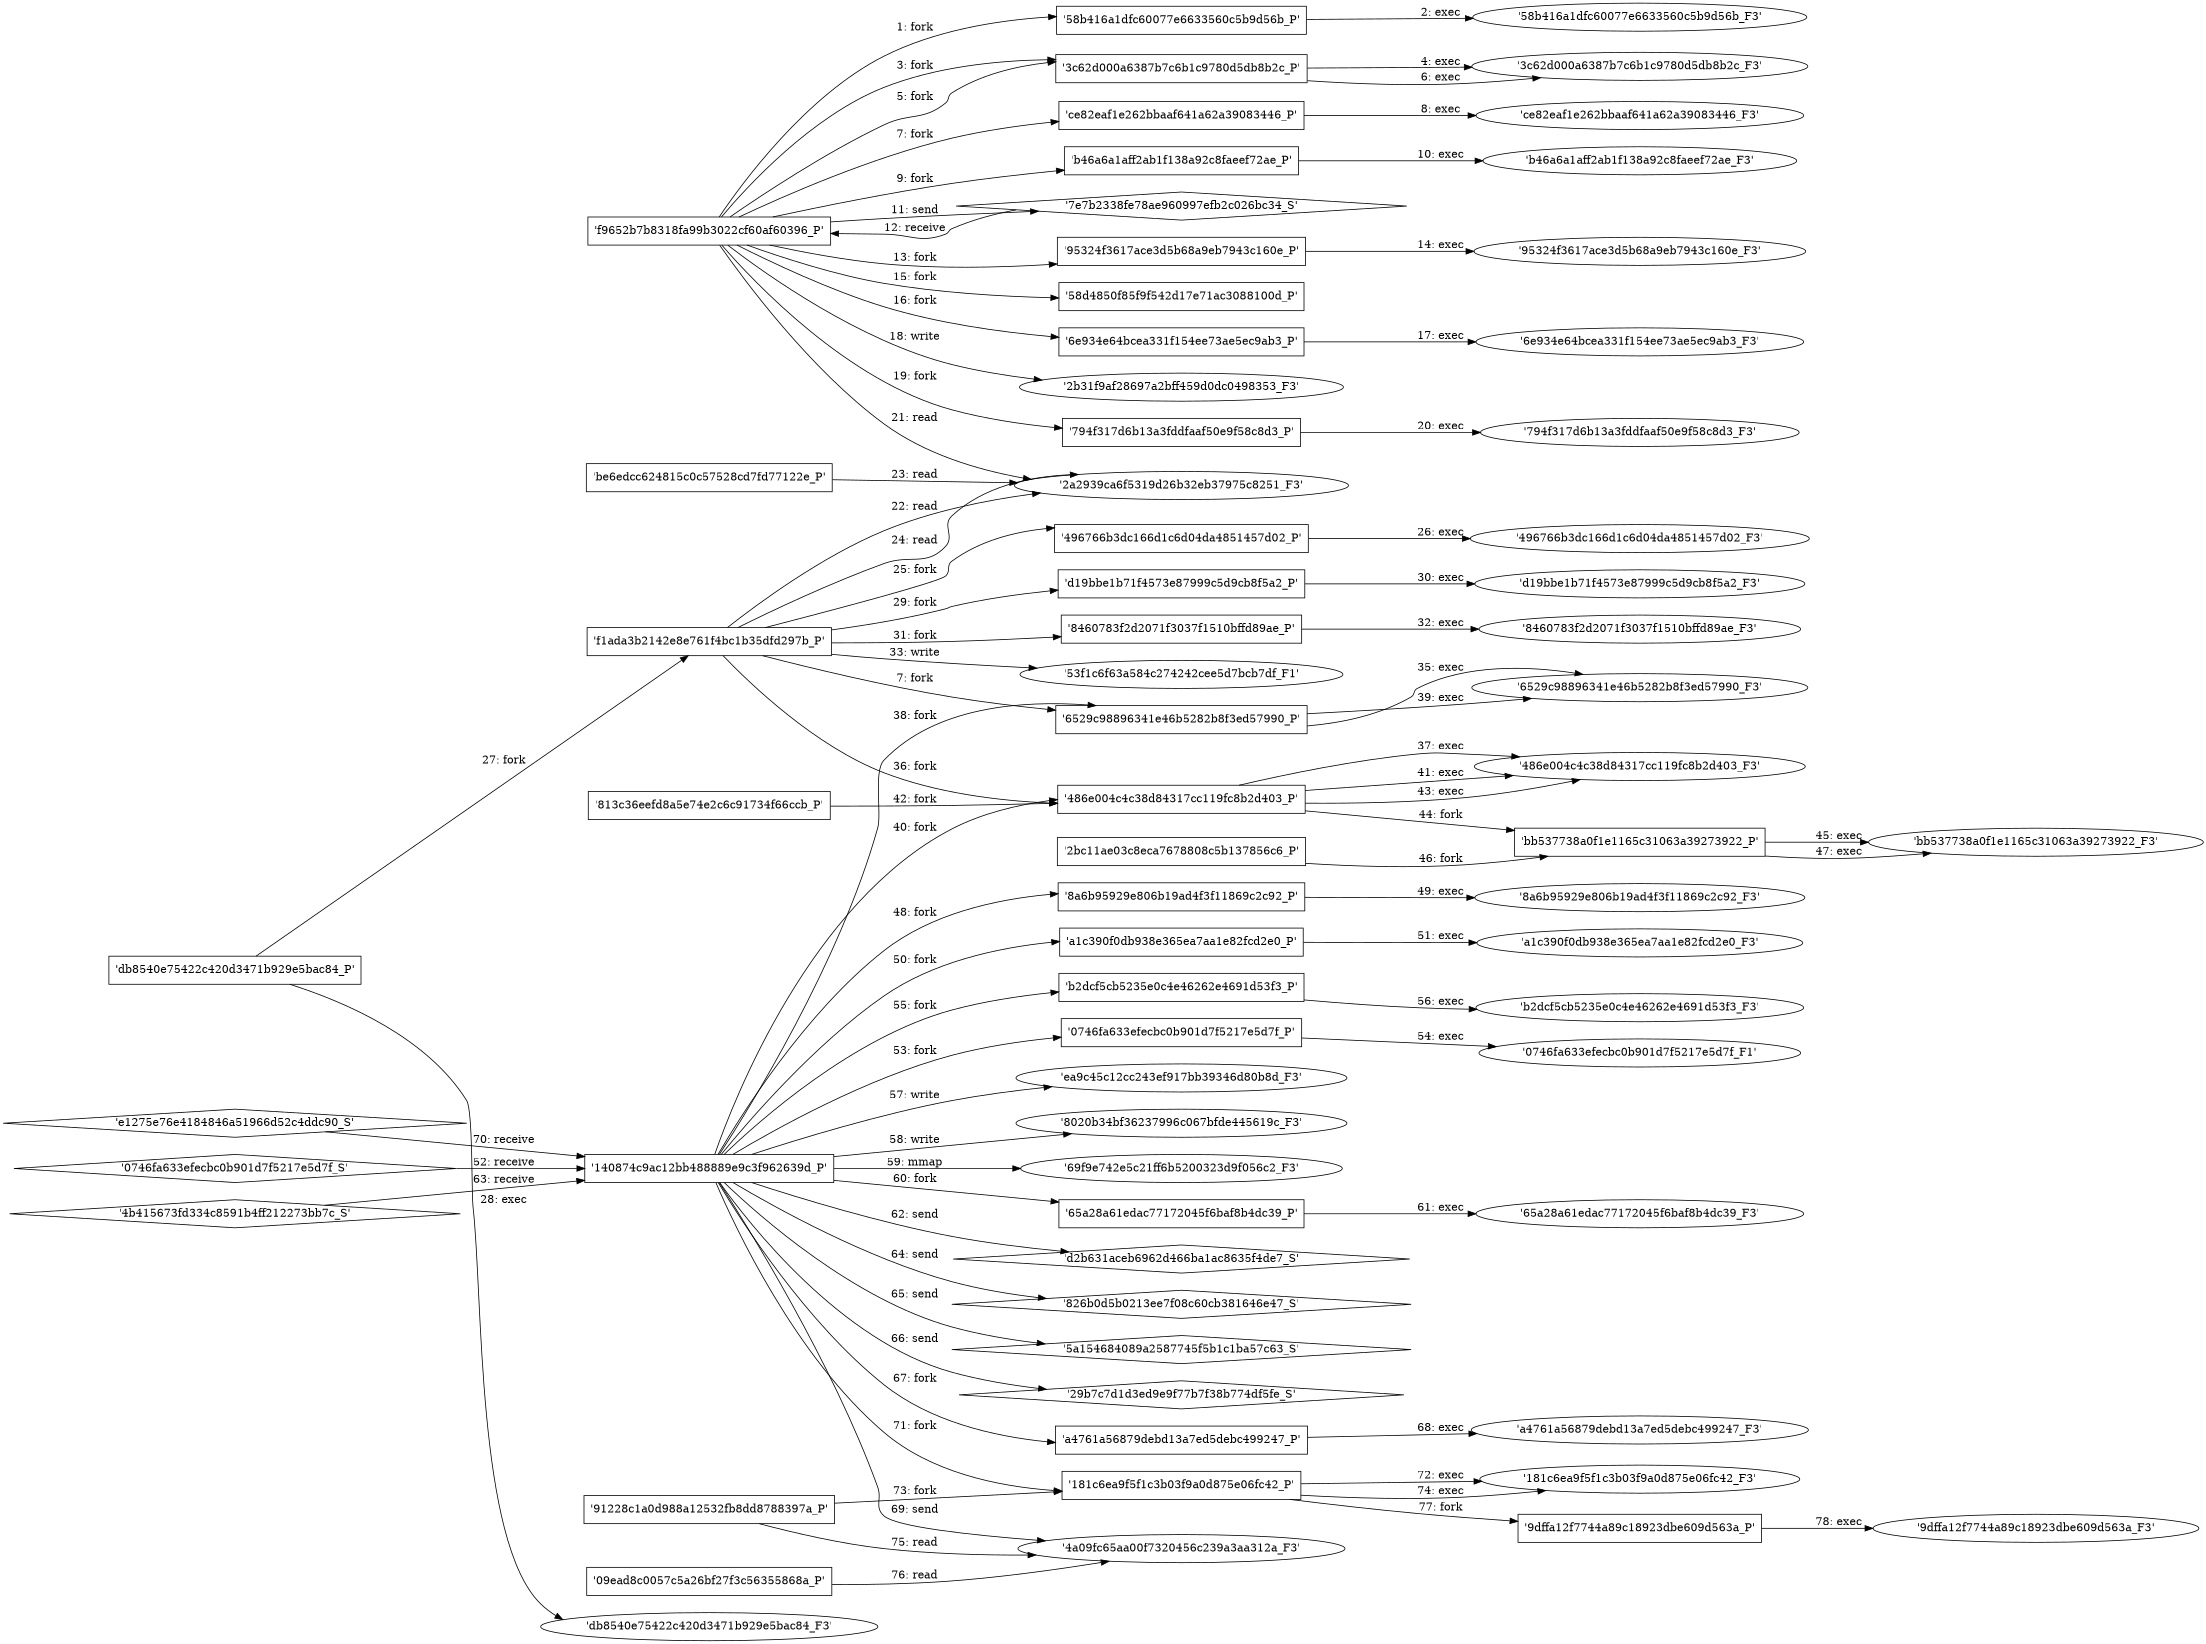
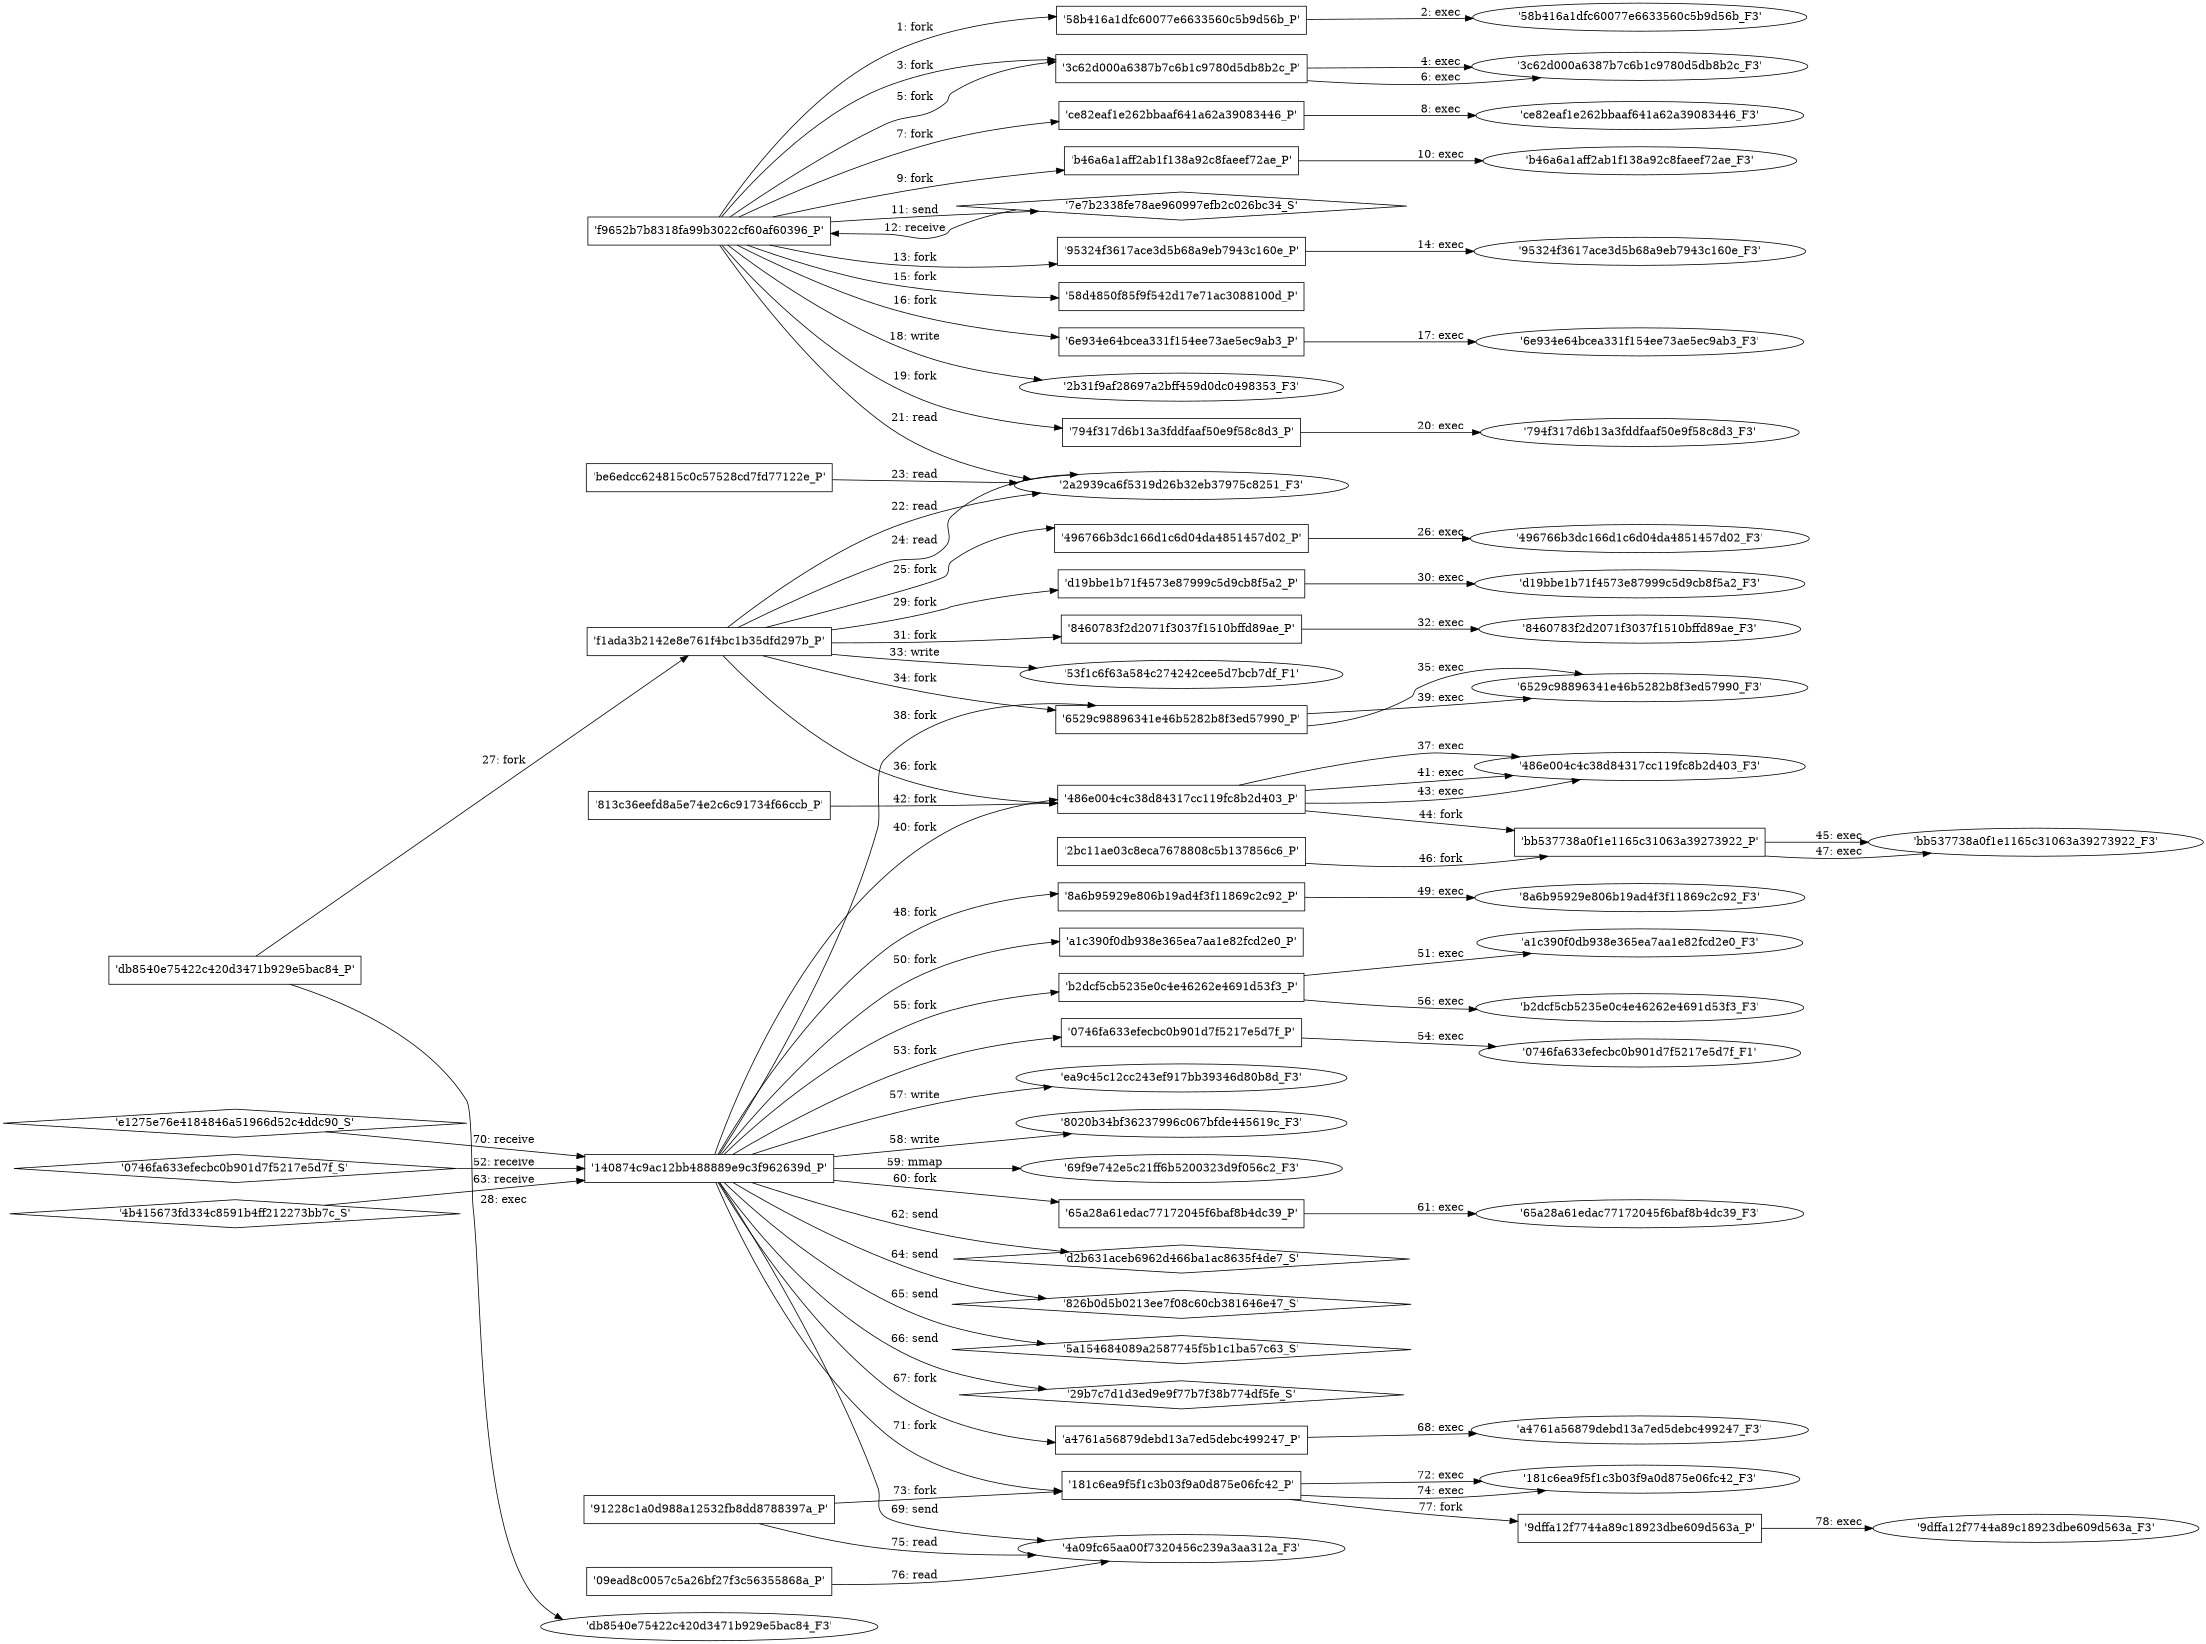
(915, 679) -> (915, 679)
(1386, 942) -> (1414, 965)
